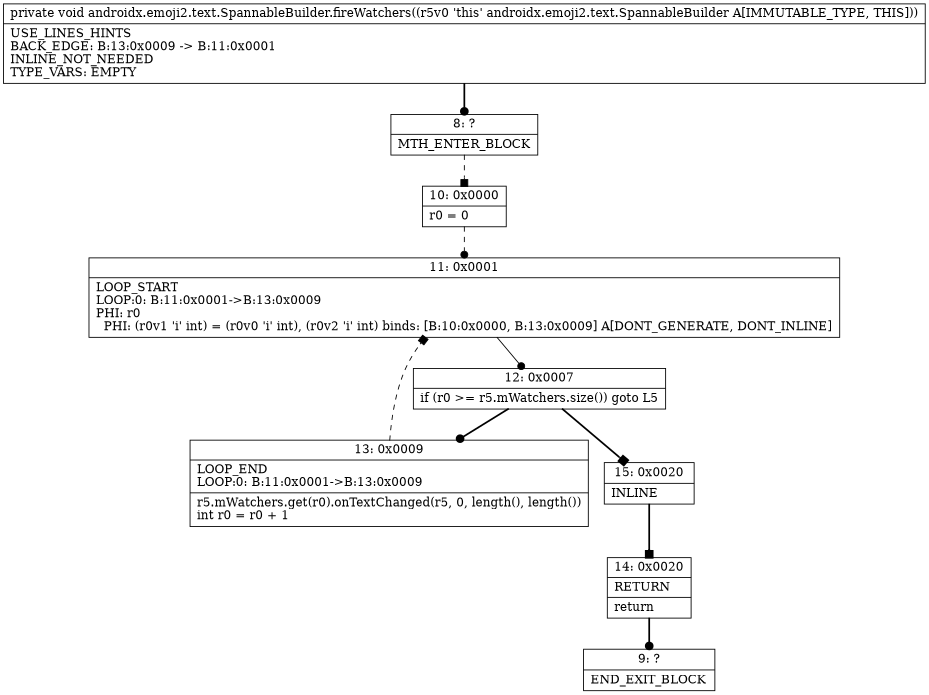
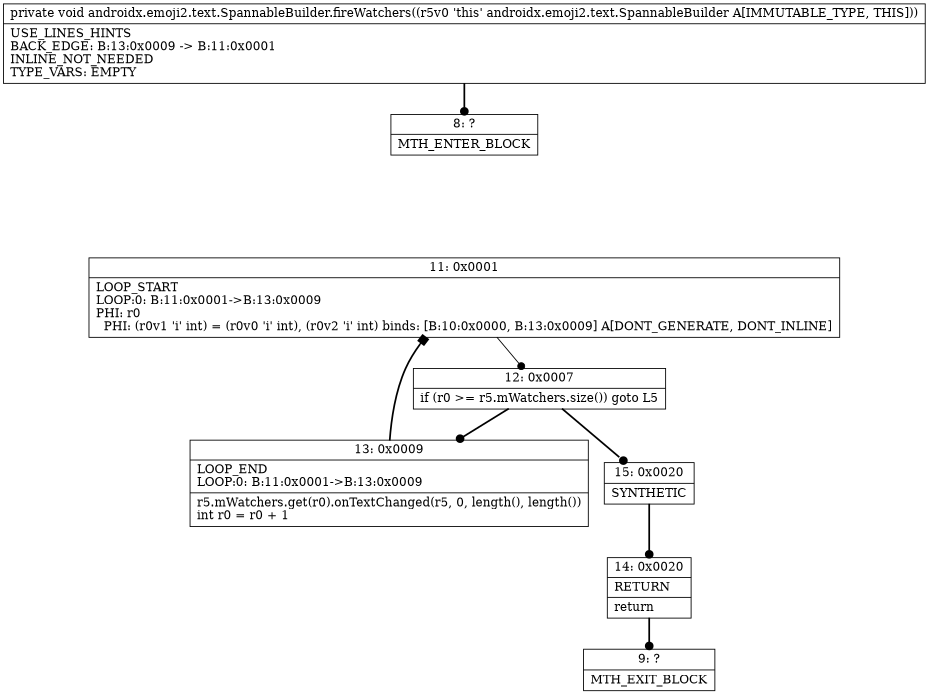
(464, 206) -> none
(398, 390) -> (398, 390)
(591, 433) -> (591, 433)
(635, 493) -> (649, 493)
(649, 527) -> (649, 527)
(648, 680) -> (649, 680)
